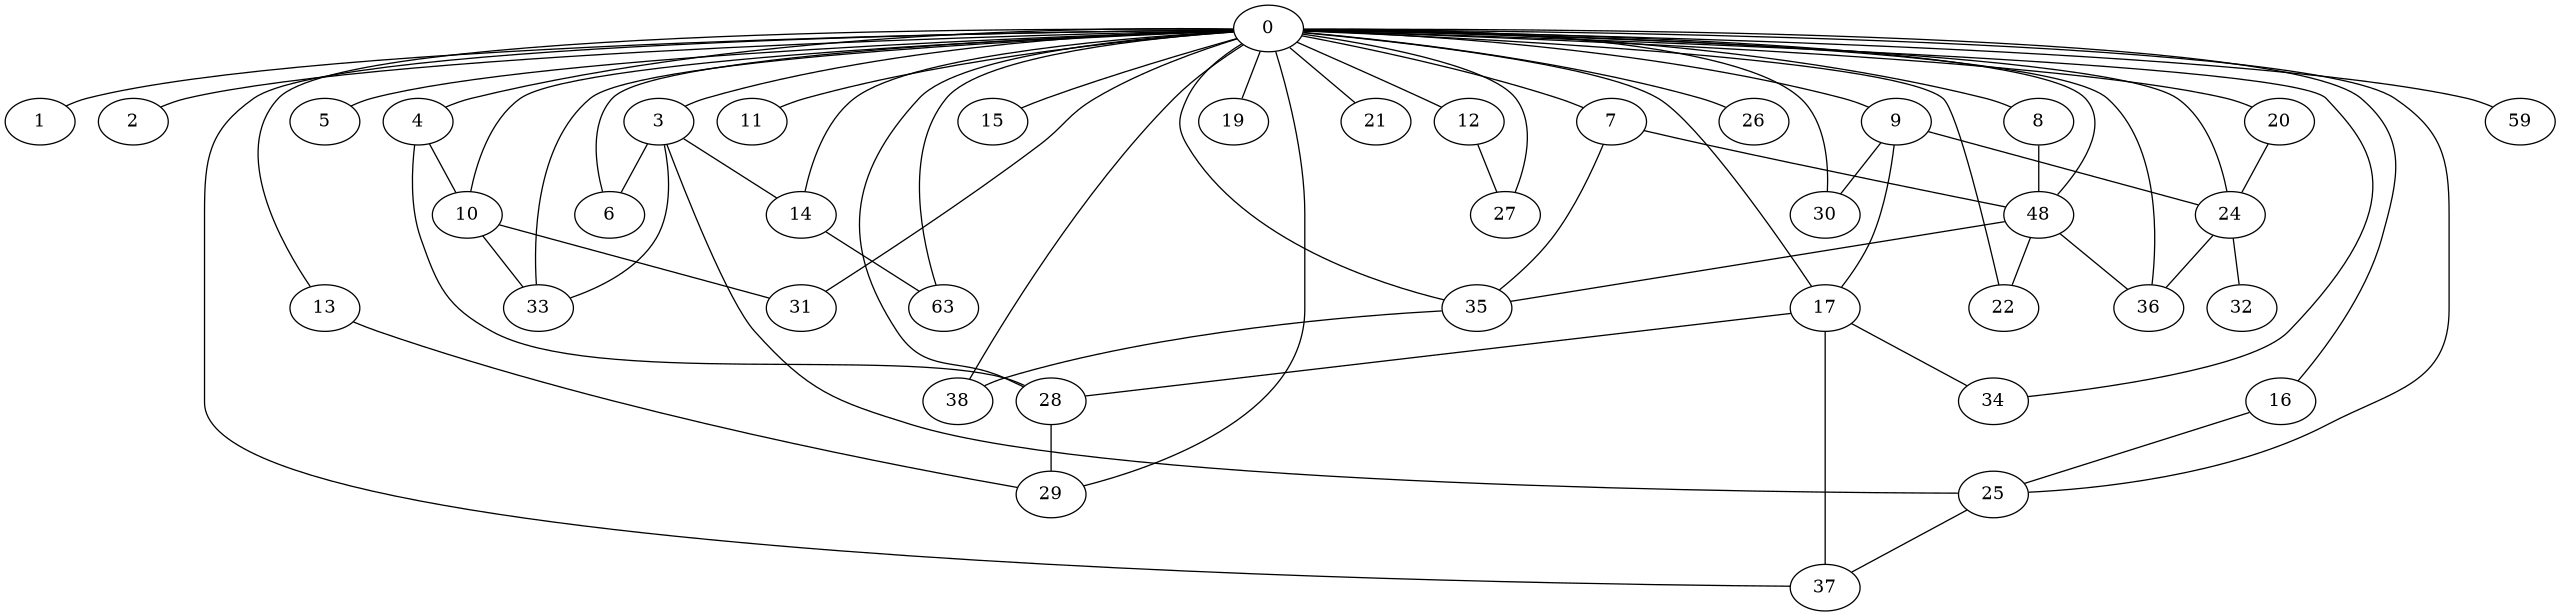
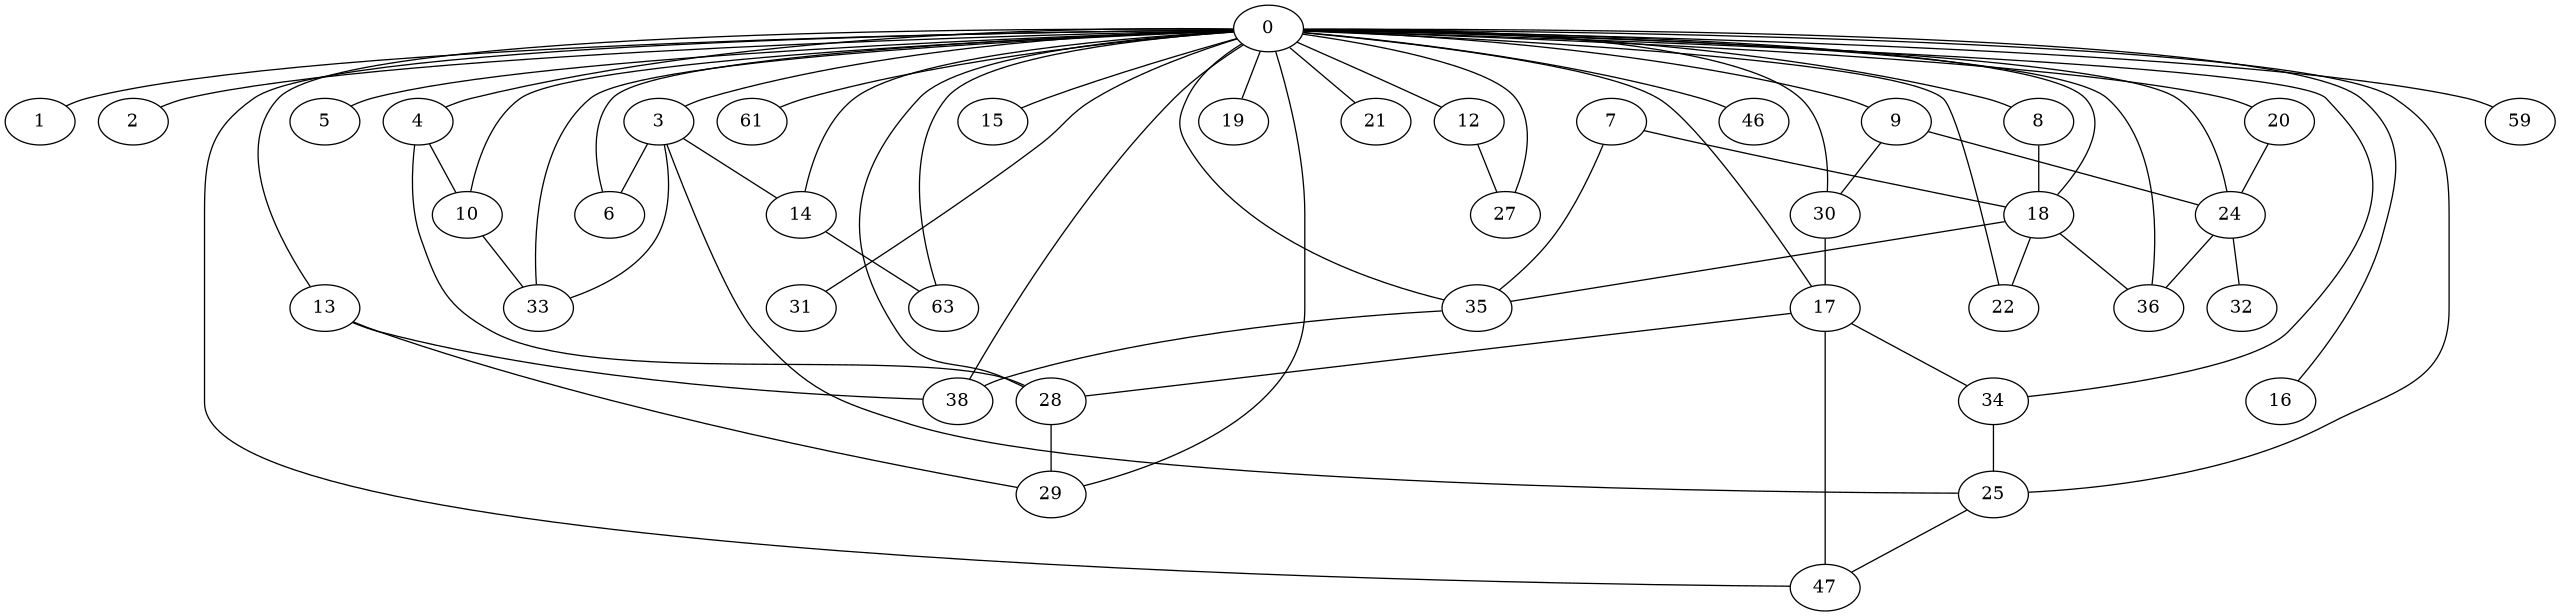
(1514, 85) -> none
(752, 122) -> (752, 122)
(1754, 122) -> (1754, 122)
(2039, 215) -> (2039, 215)
(1878, 220) -> (1825, 262)
(621, 258) -> none
none -> (635, 378)
(2137, 448) -> (1993, 448)
(1825, 588) -> (1825, 588)
